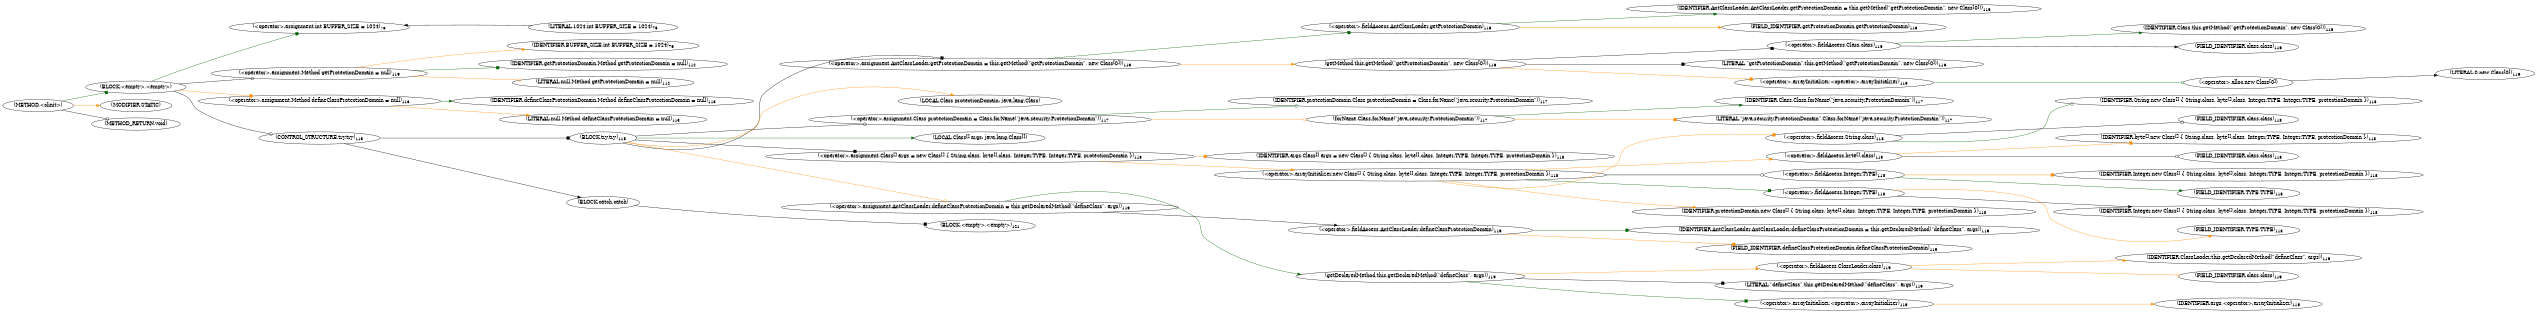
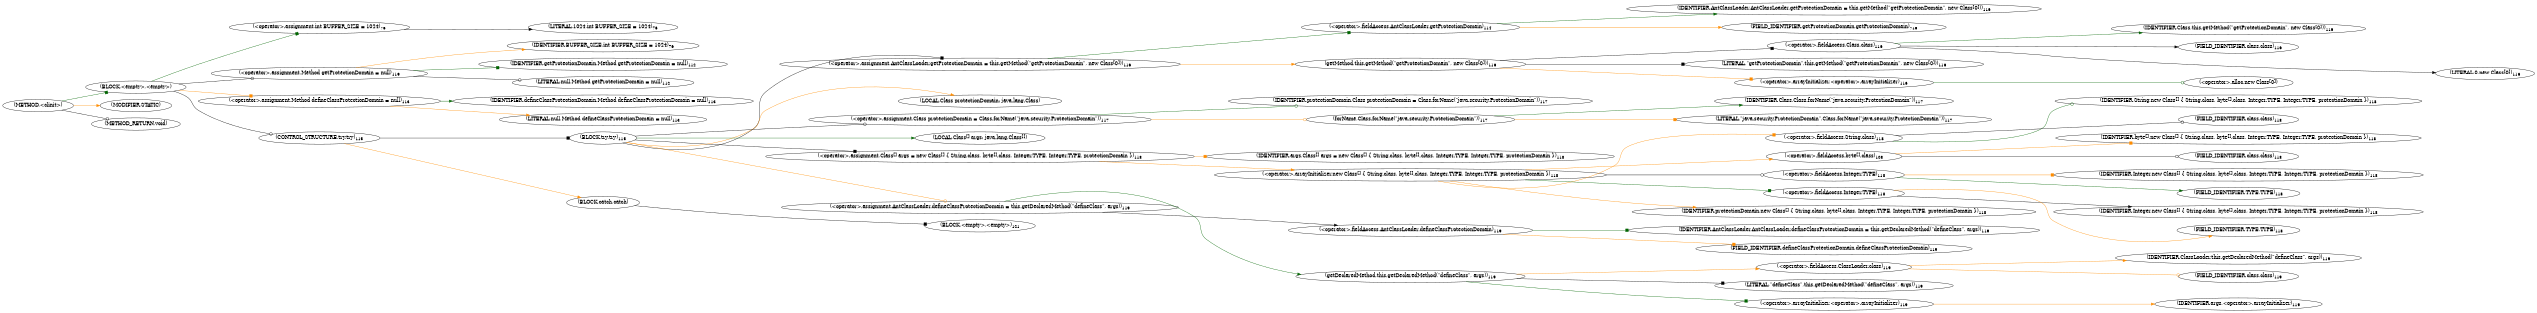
(470, 25) -> (467, 30)
(1488, 27) -> (1488, 27)
(1914, 27) -> (1914, 27)
(466, 78) -> (466, 78)
(2362, 78) -> (2165, 63)
(1879, 156) -> (1879, 156)
(461, 170) -> (461, 170)
